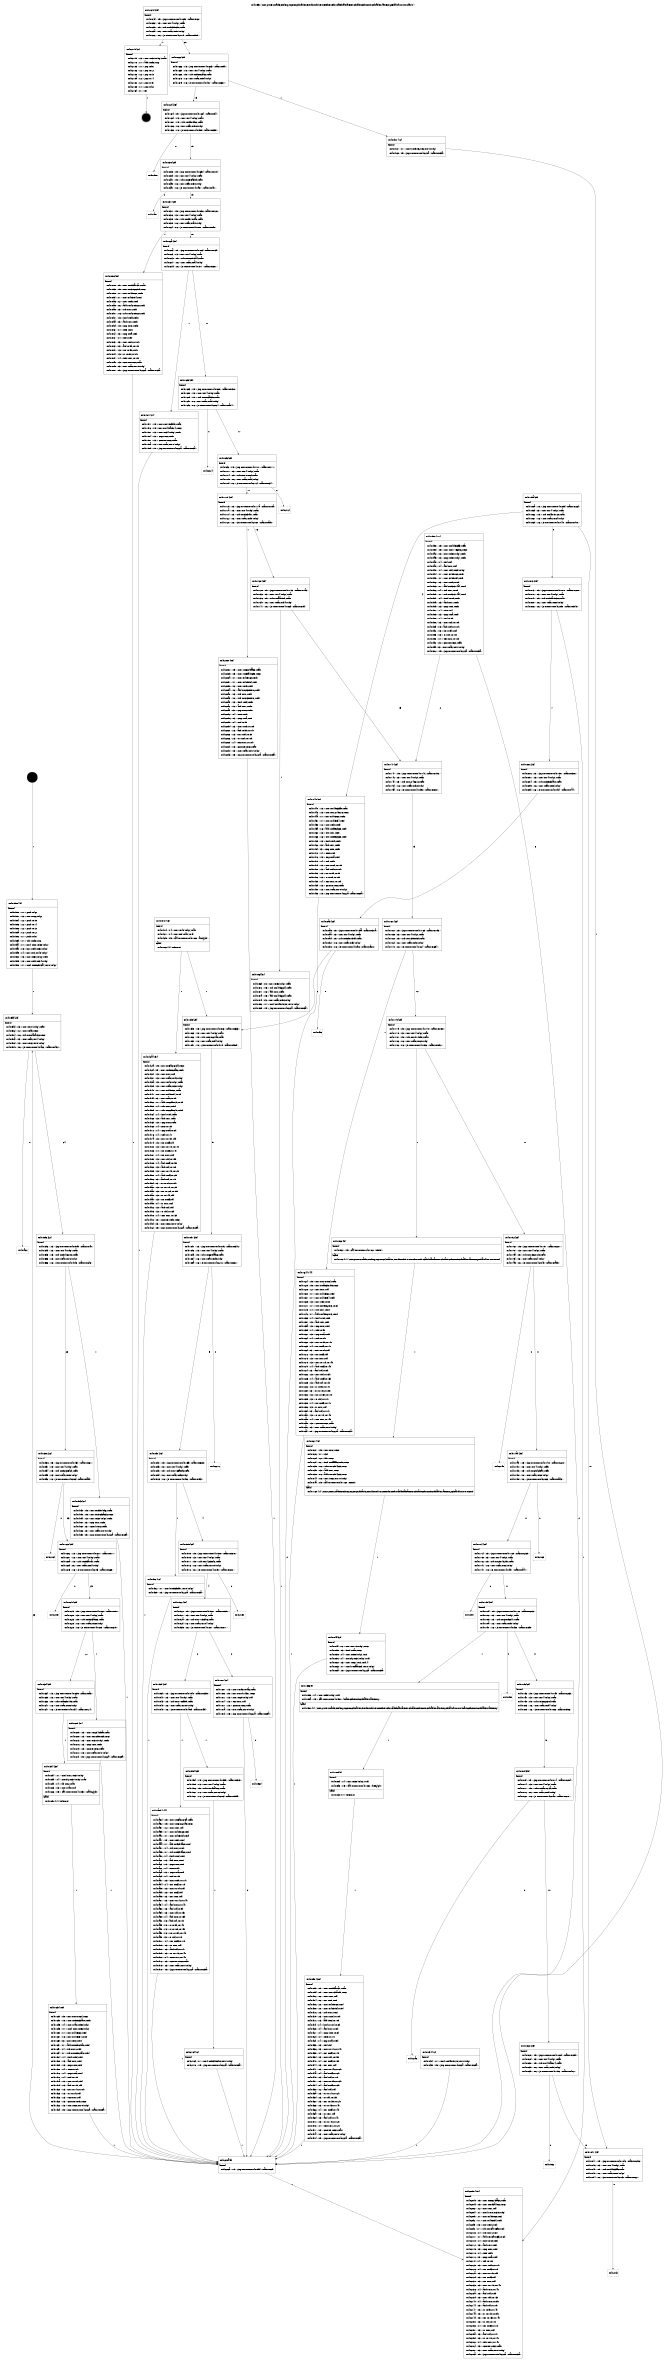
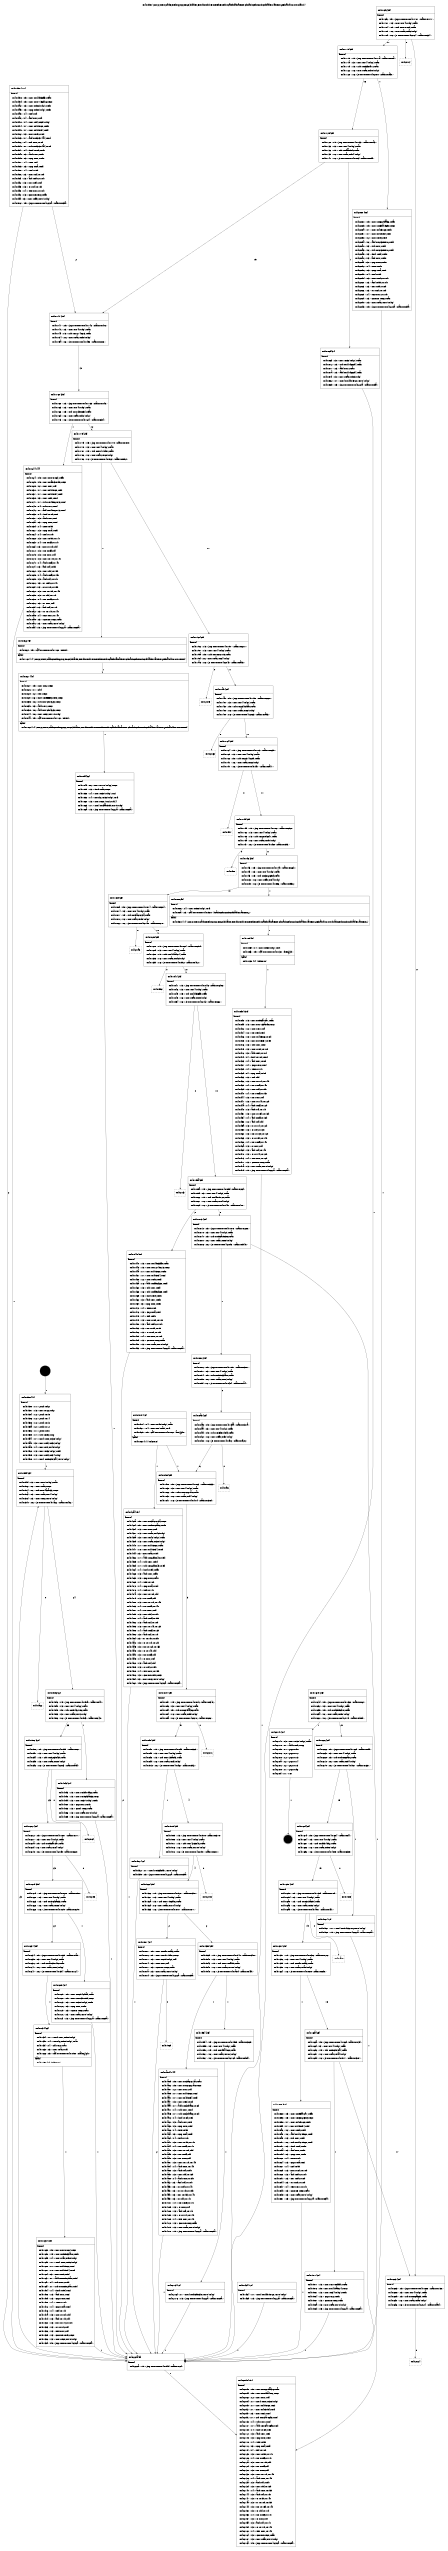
(227, 431) -> (415, 1157)
(588, 1336) -> (206, 1090)
(453, 1656) -> (269, 891)
